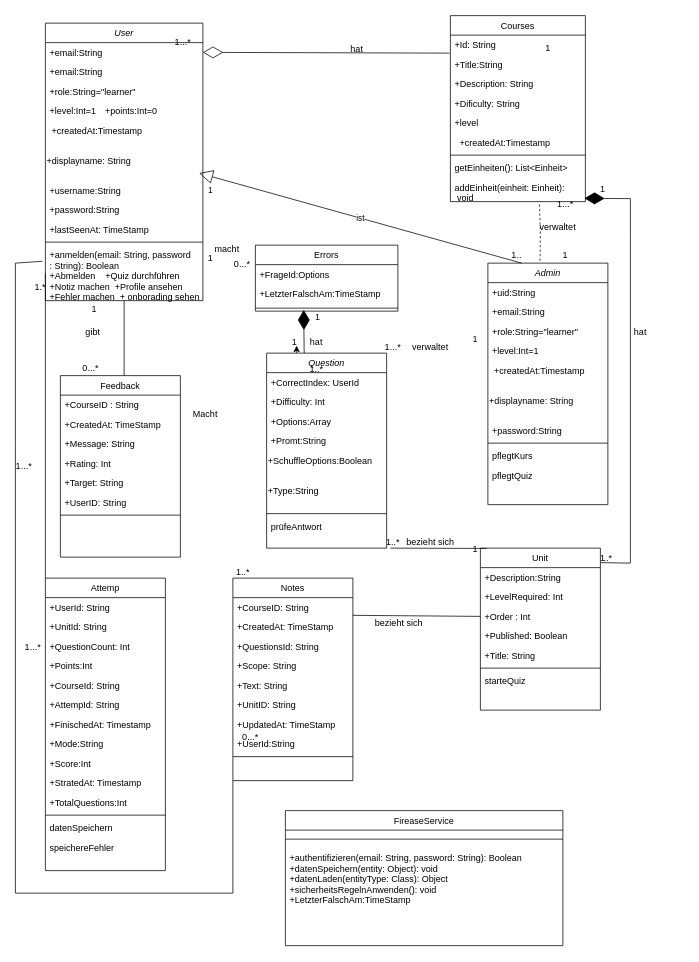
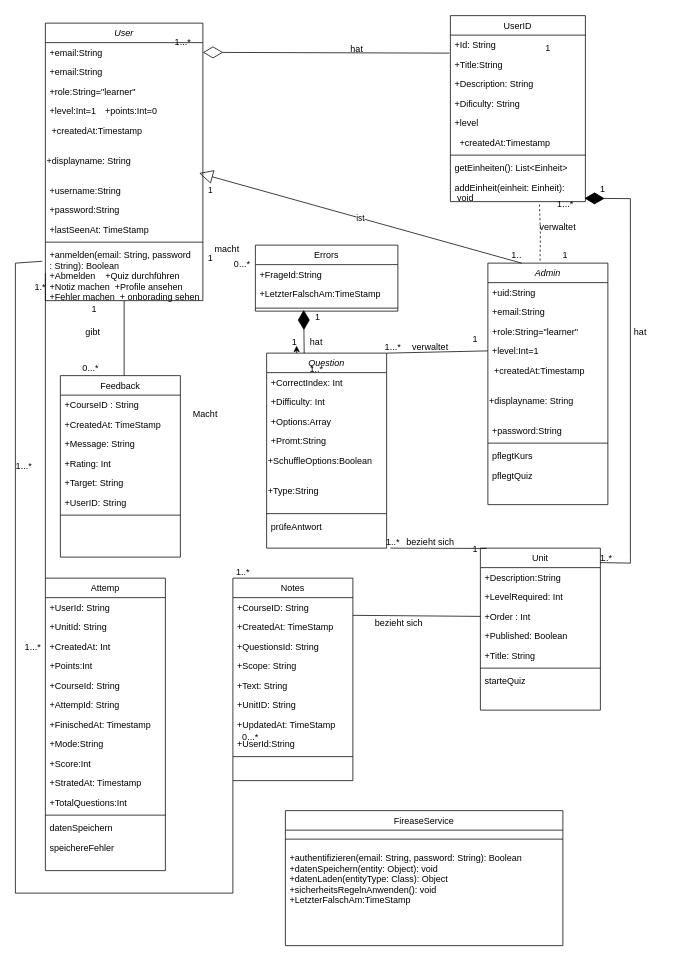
(518, 26) -> (518, 26)
(297, 275) -> (295, 275)
none -> (436, 352)
(321, 383) -> (314, 383)
(94, 647) -> (85, 647)
